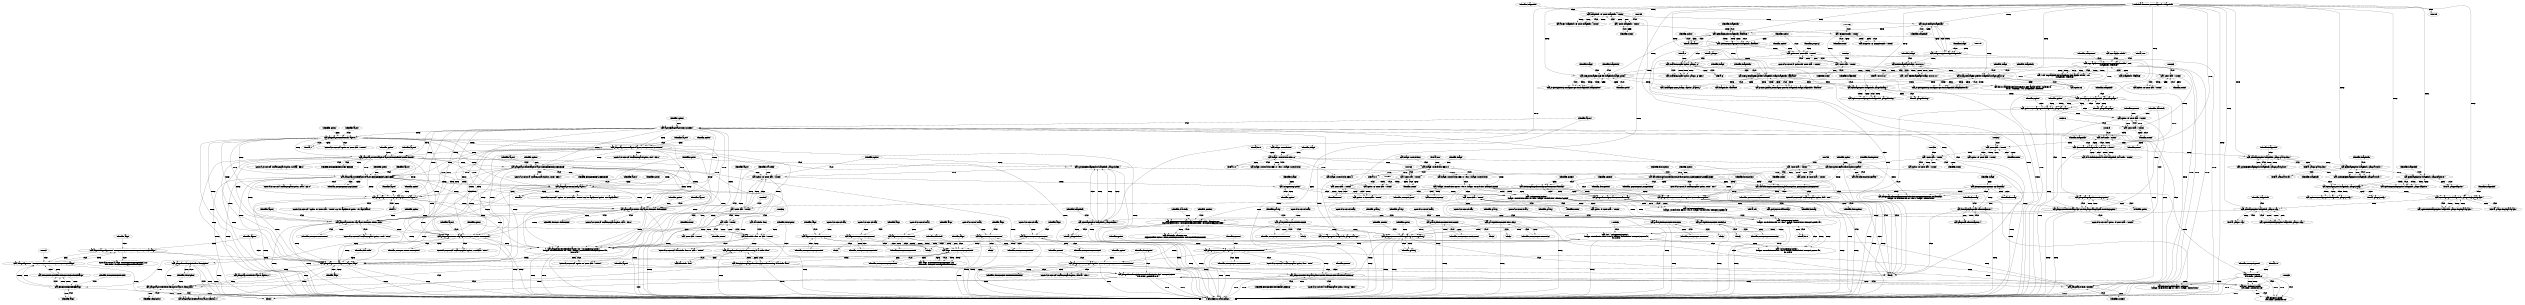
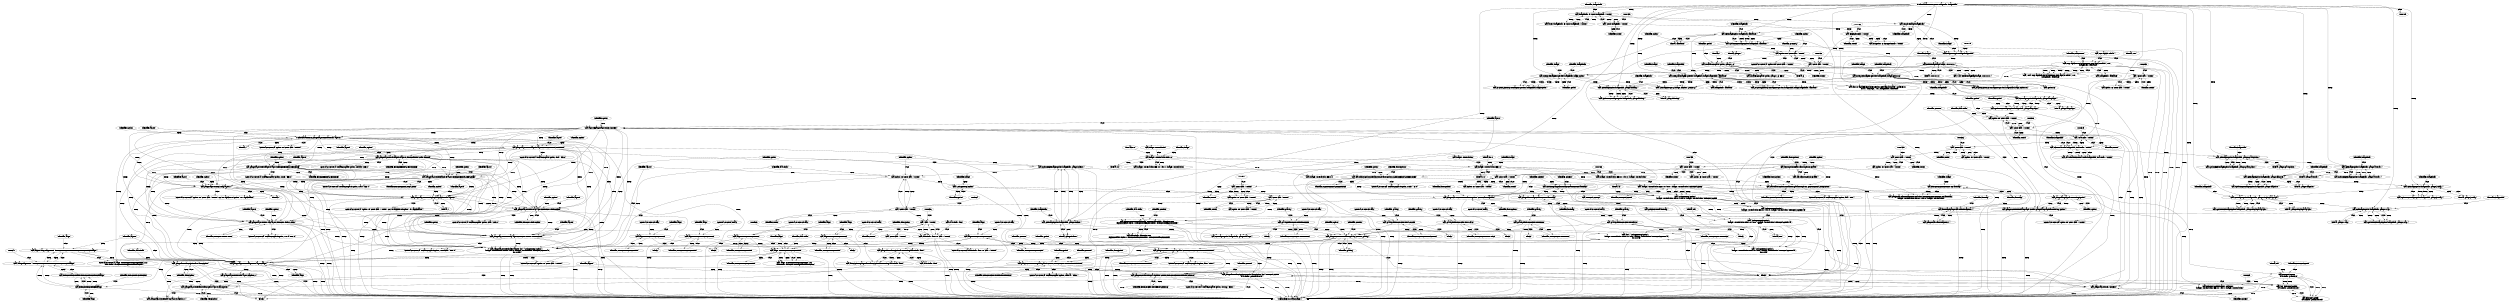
(2209, 96) -> (2135, 12)
(341, 138) -> (319, 138)
none -> (1616, 187)
(1755, 198) -> (1777, 198)
(404, 251) -> none
(639, 288) -> none
(180, 293) -> (174, 293)
